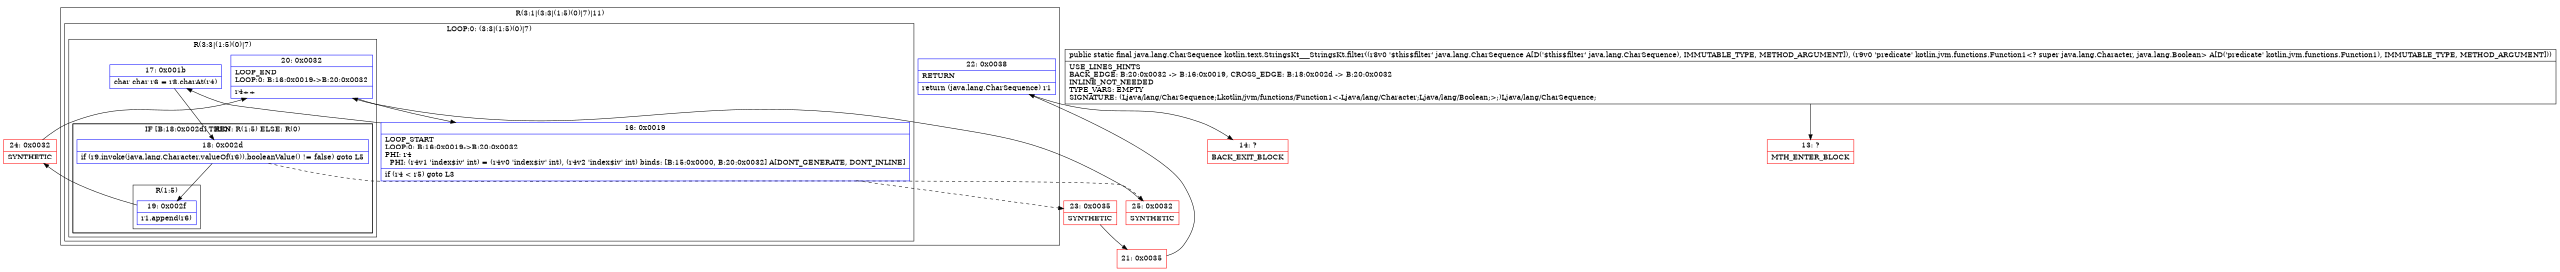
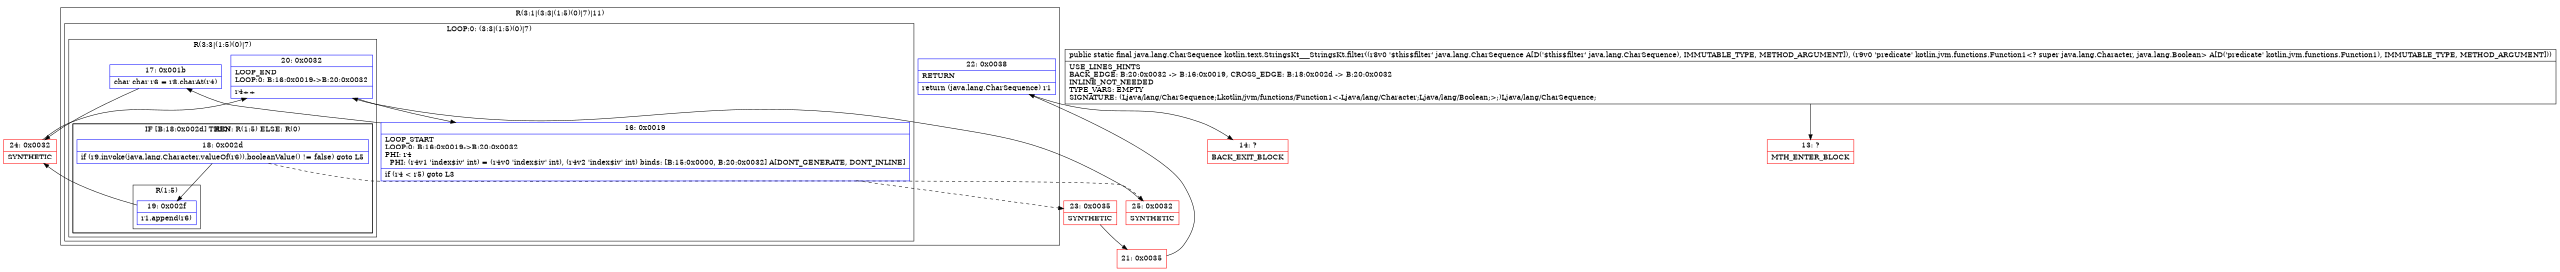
(193, 113) -> (93, 110)
